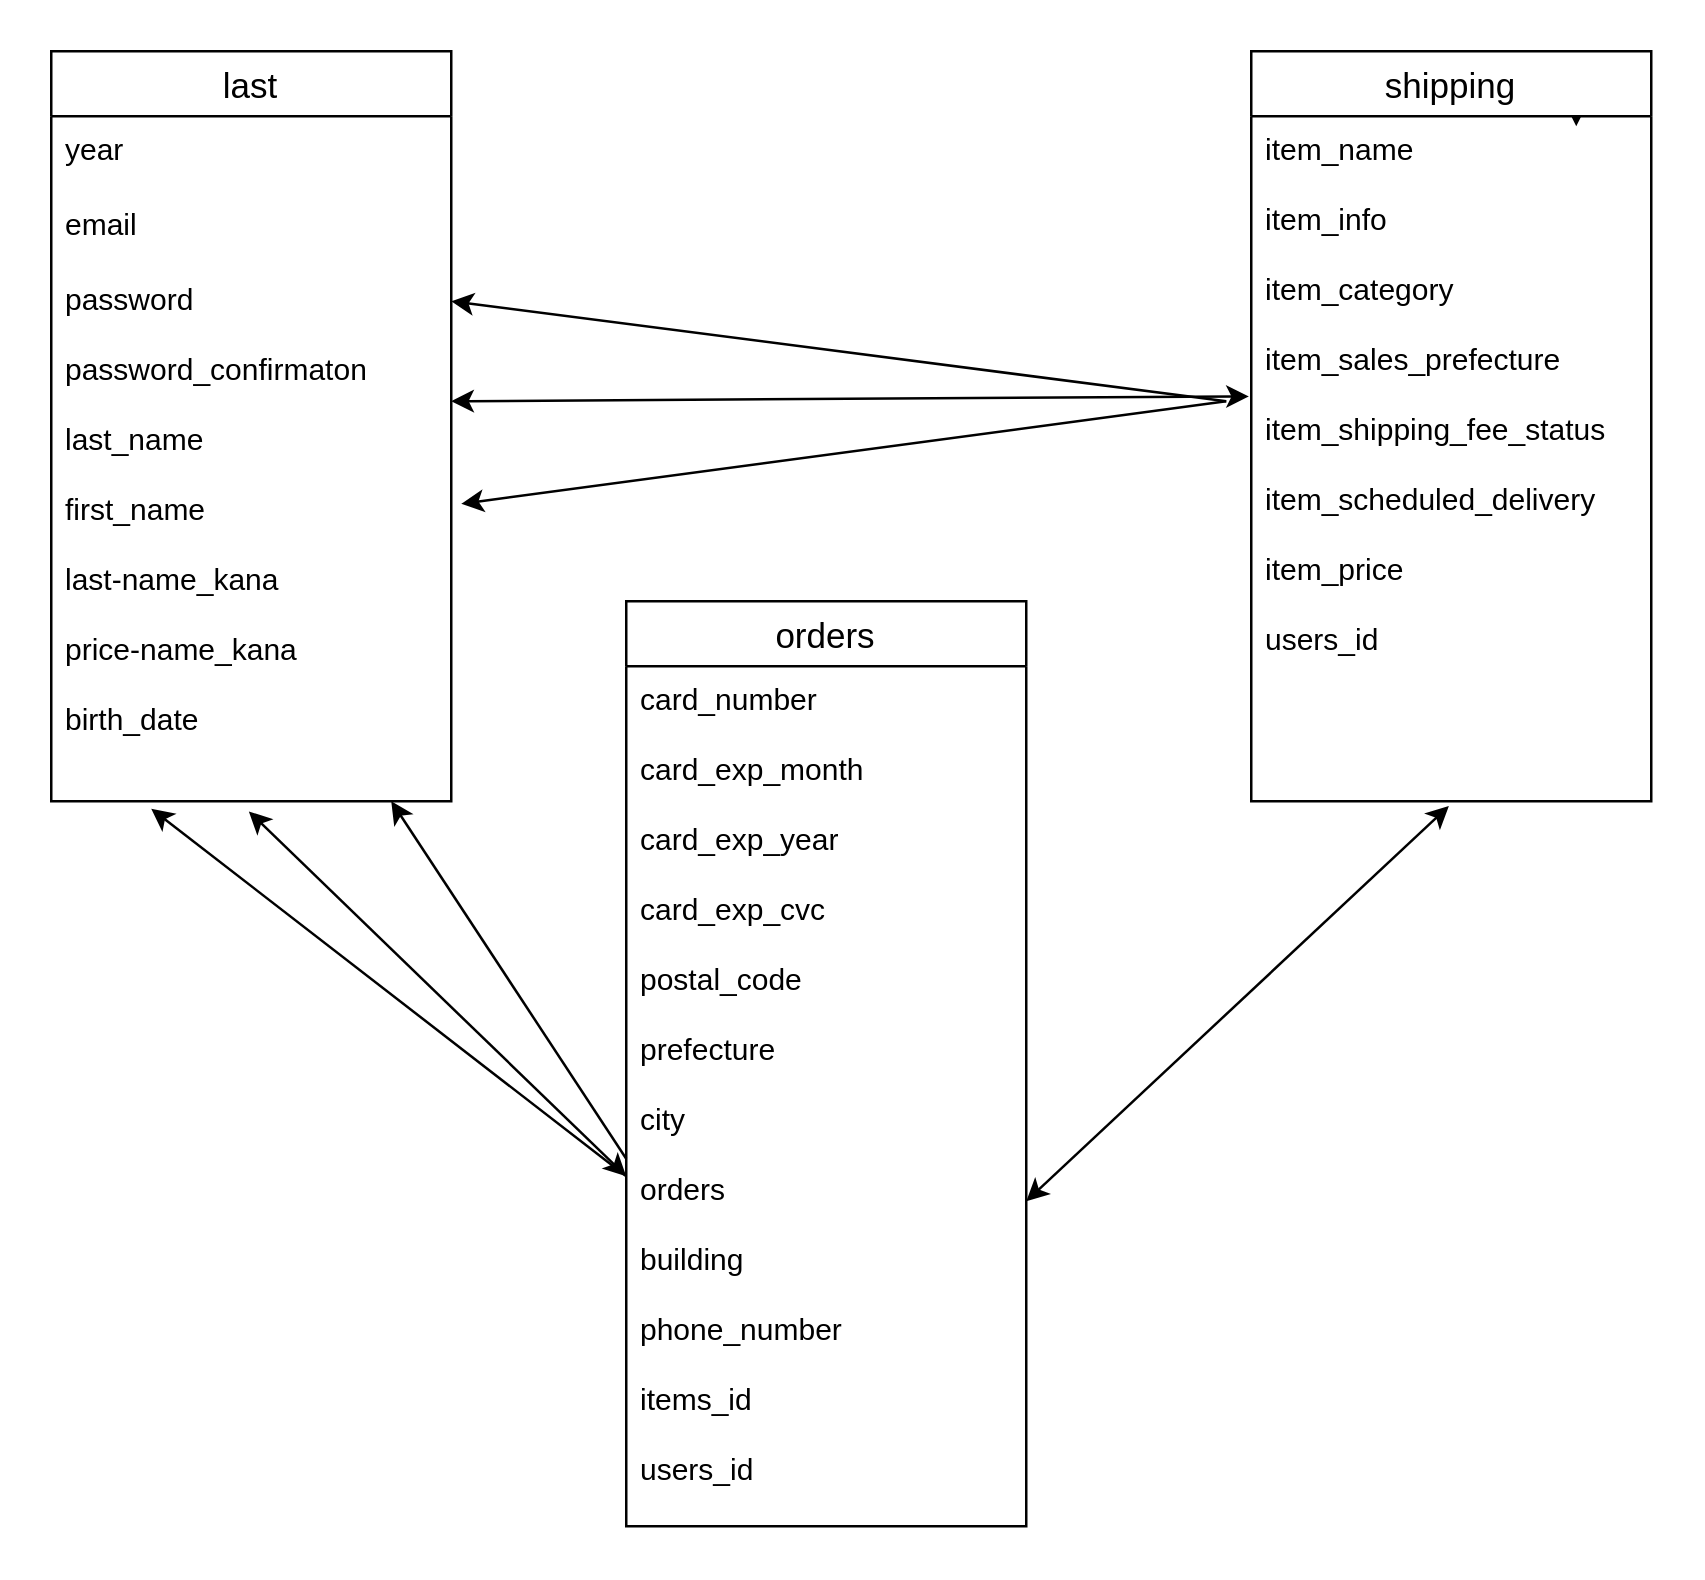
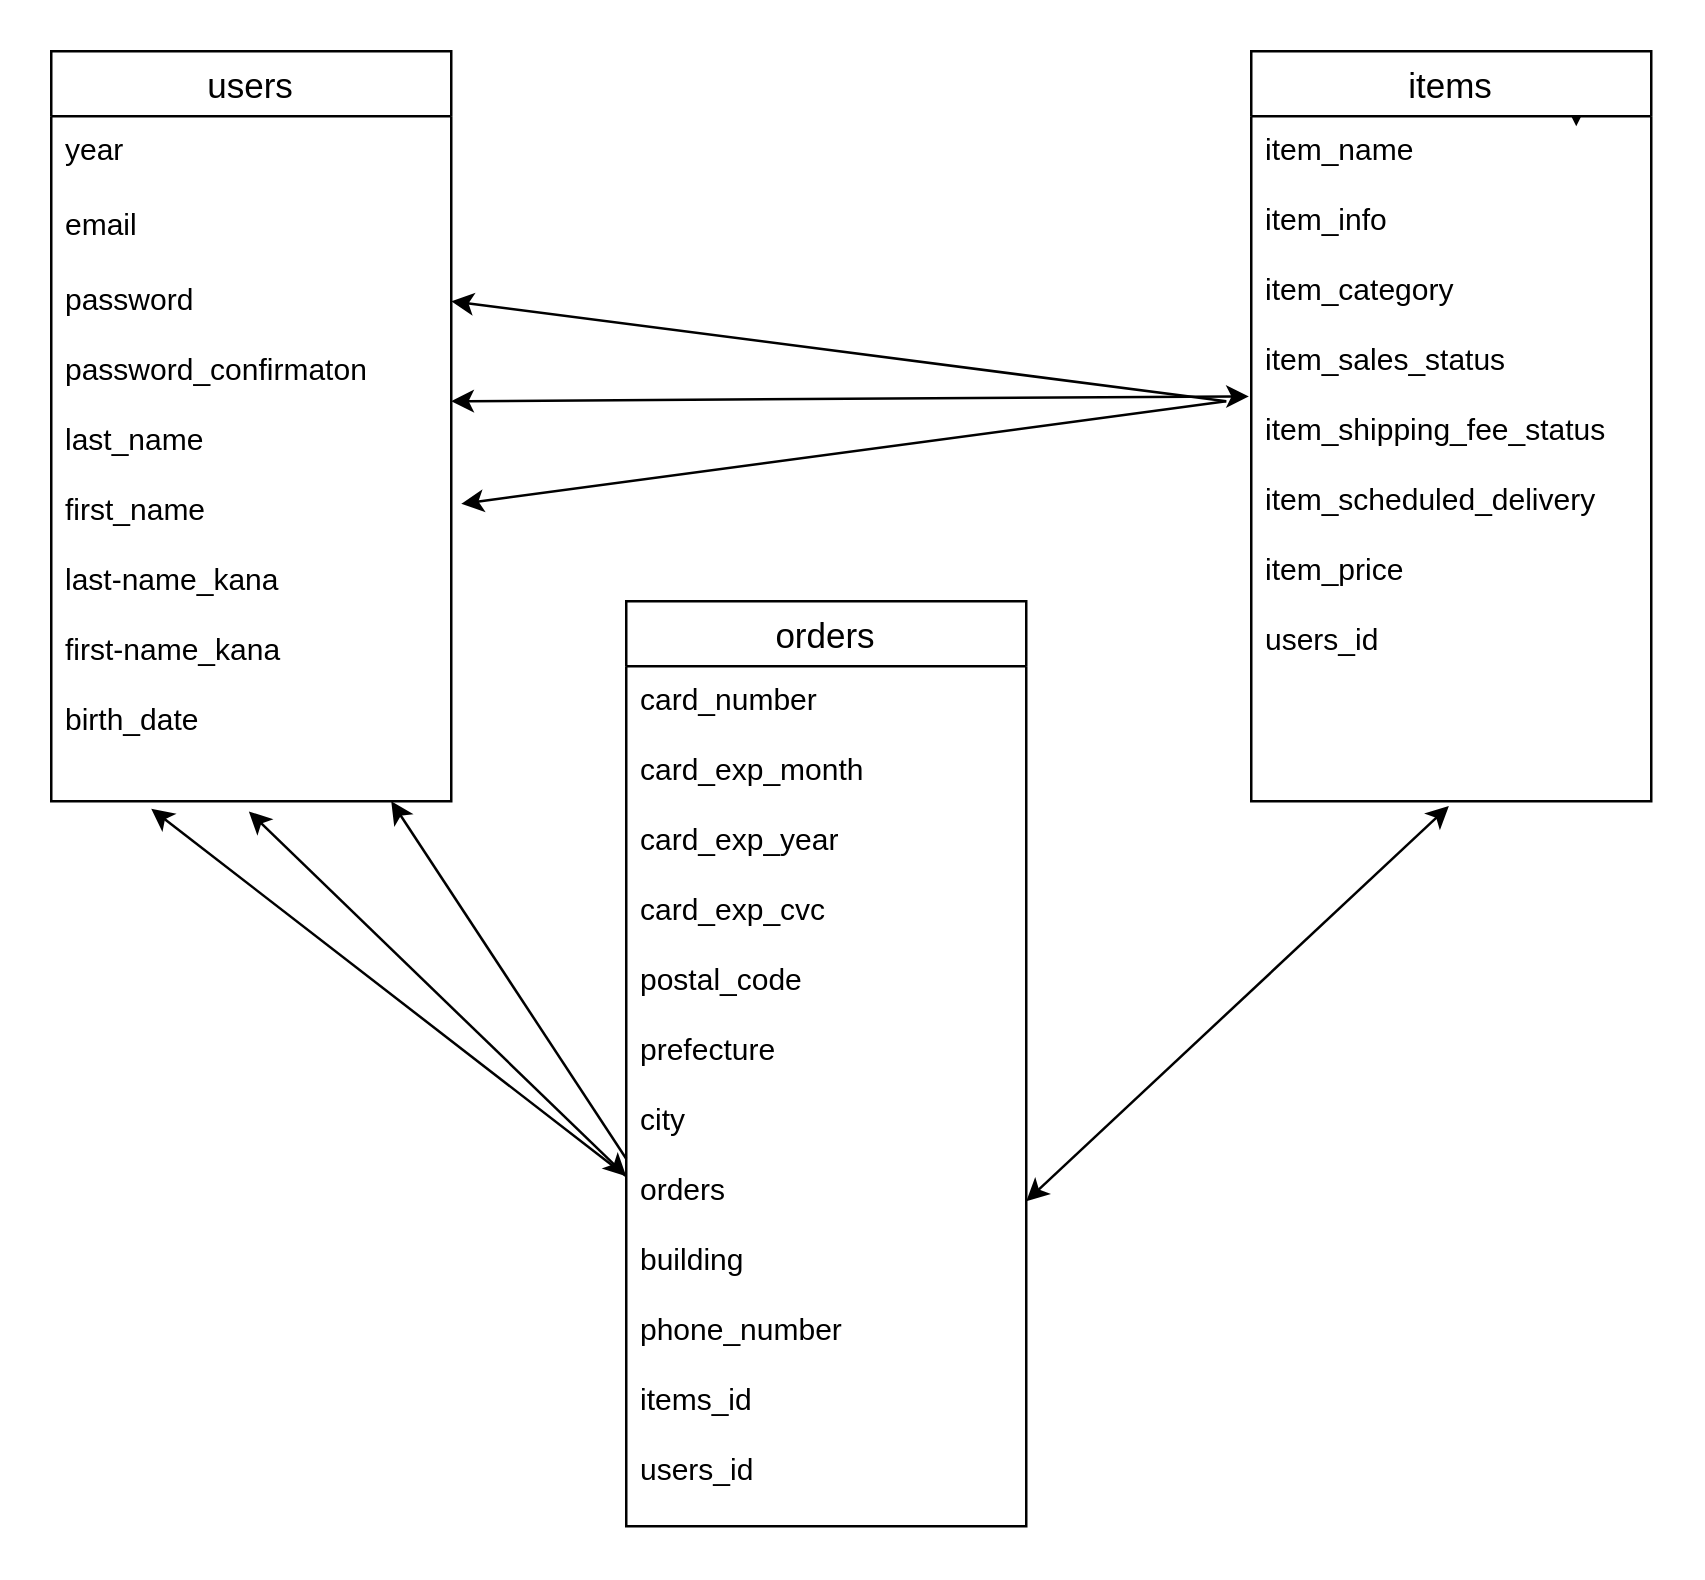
(250, 86) -> (250, 86)
(1450, 86) -> (1450, 86)
(1337, 150) -> (1337, 150)
(132, 300) -> (132, 300)
